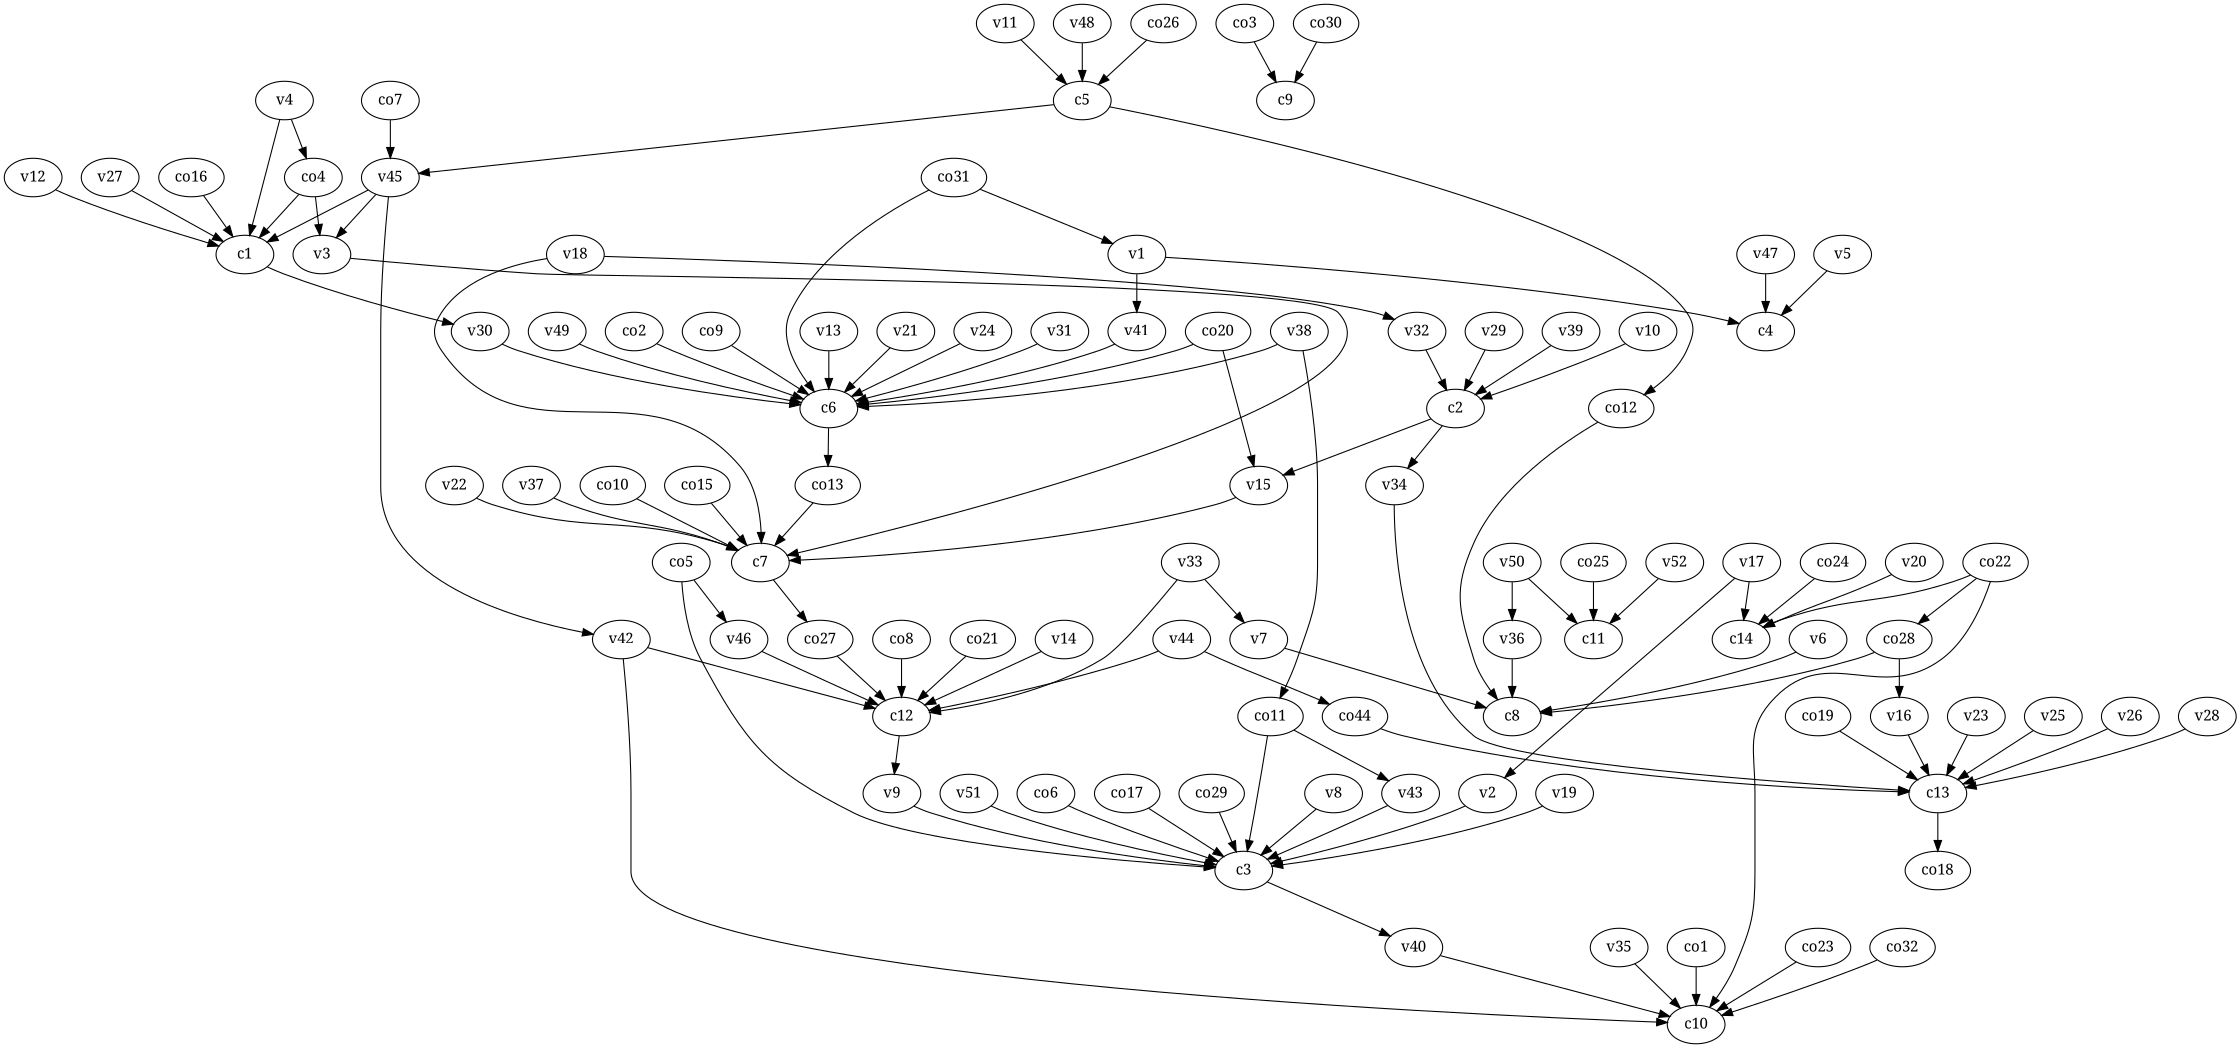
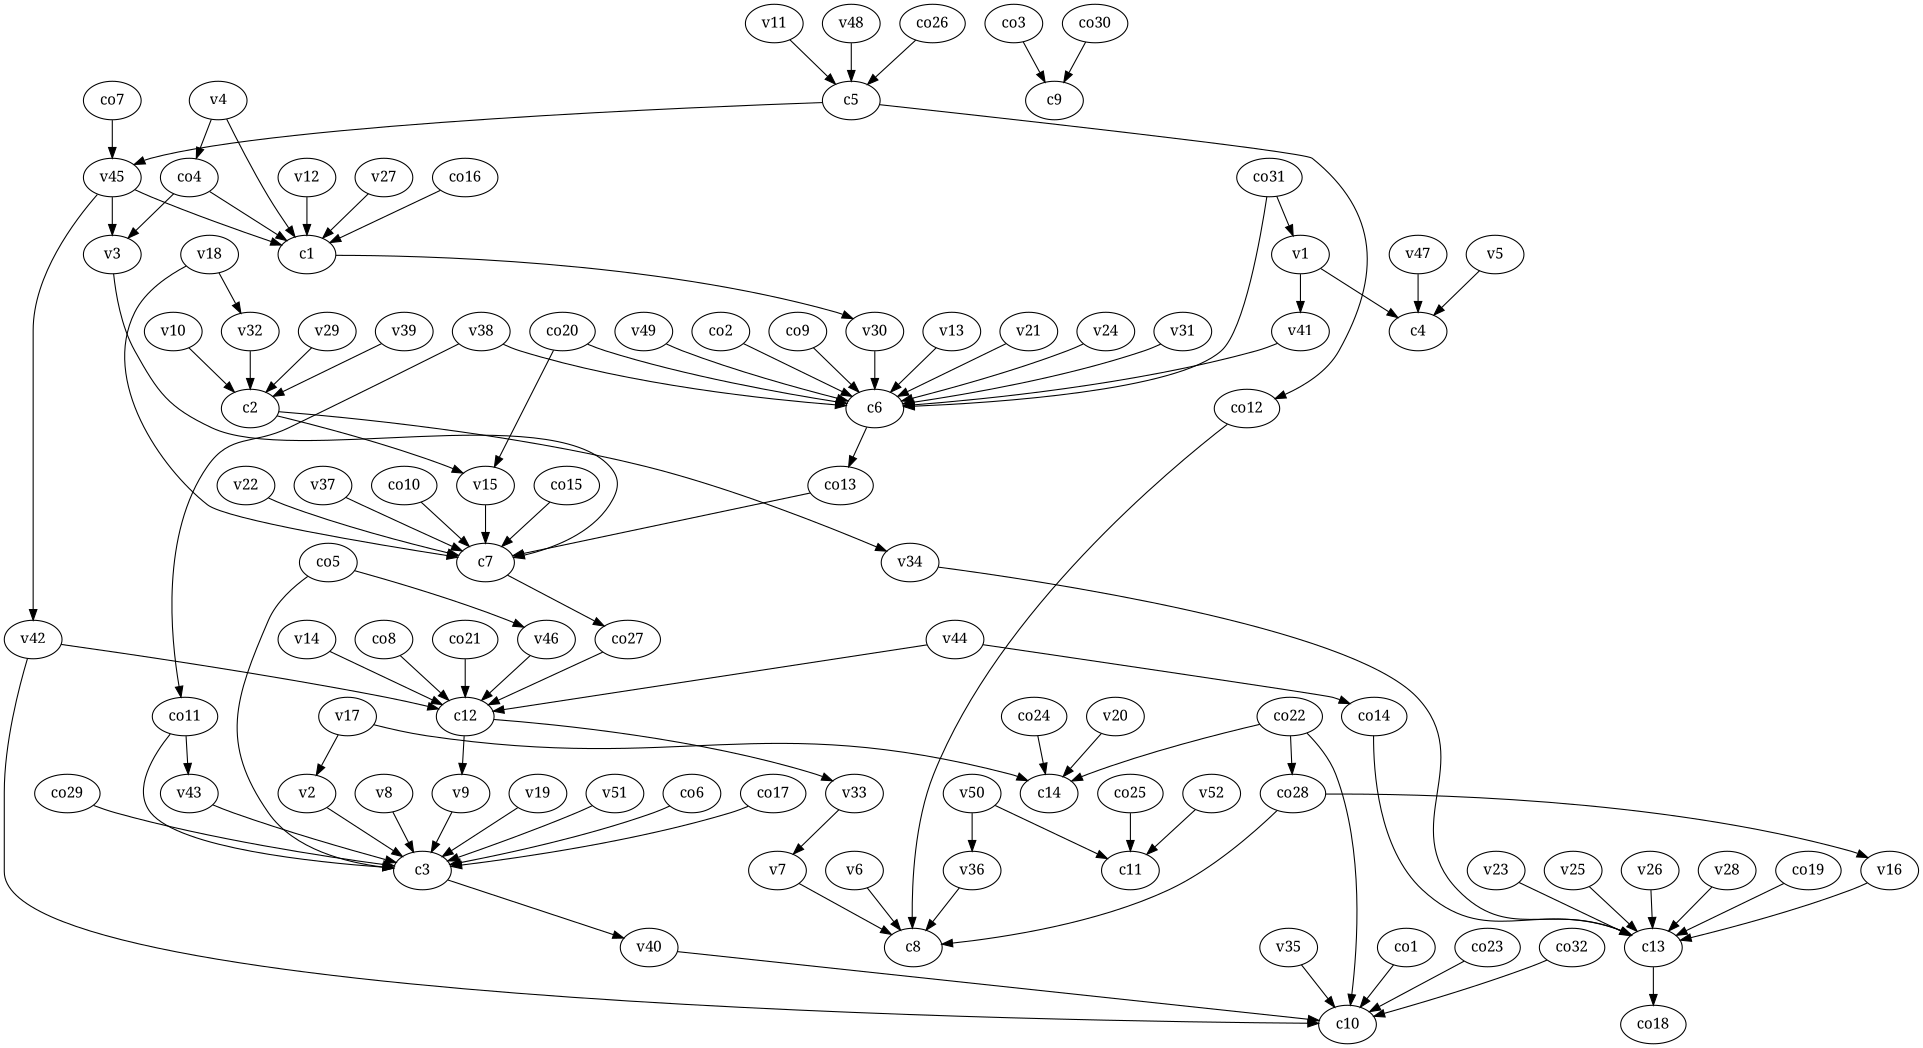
(1088, 667) -> (660, 739)
(1355, 717) -> (1374, 717)
